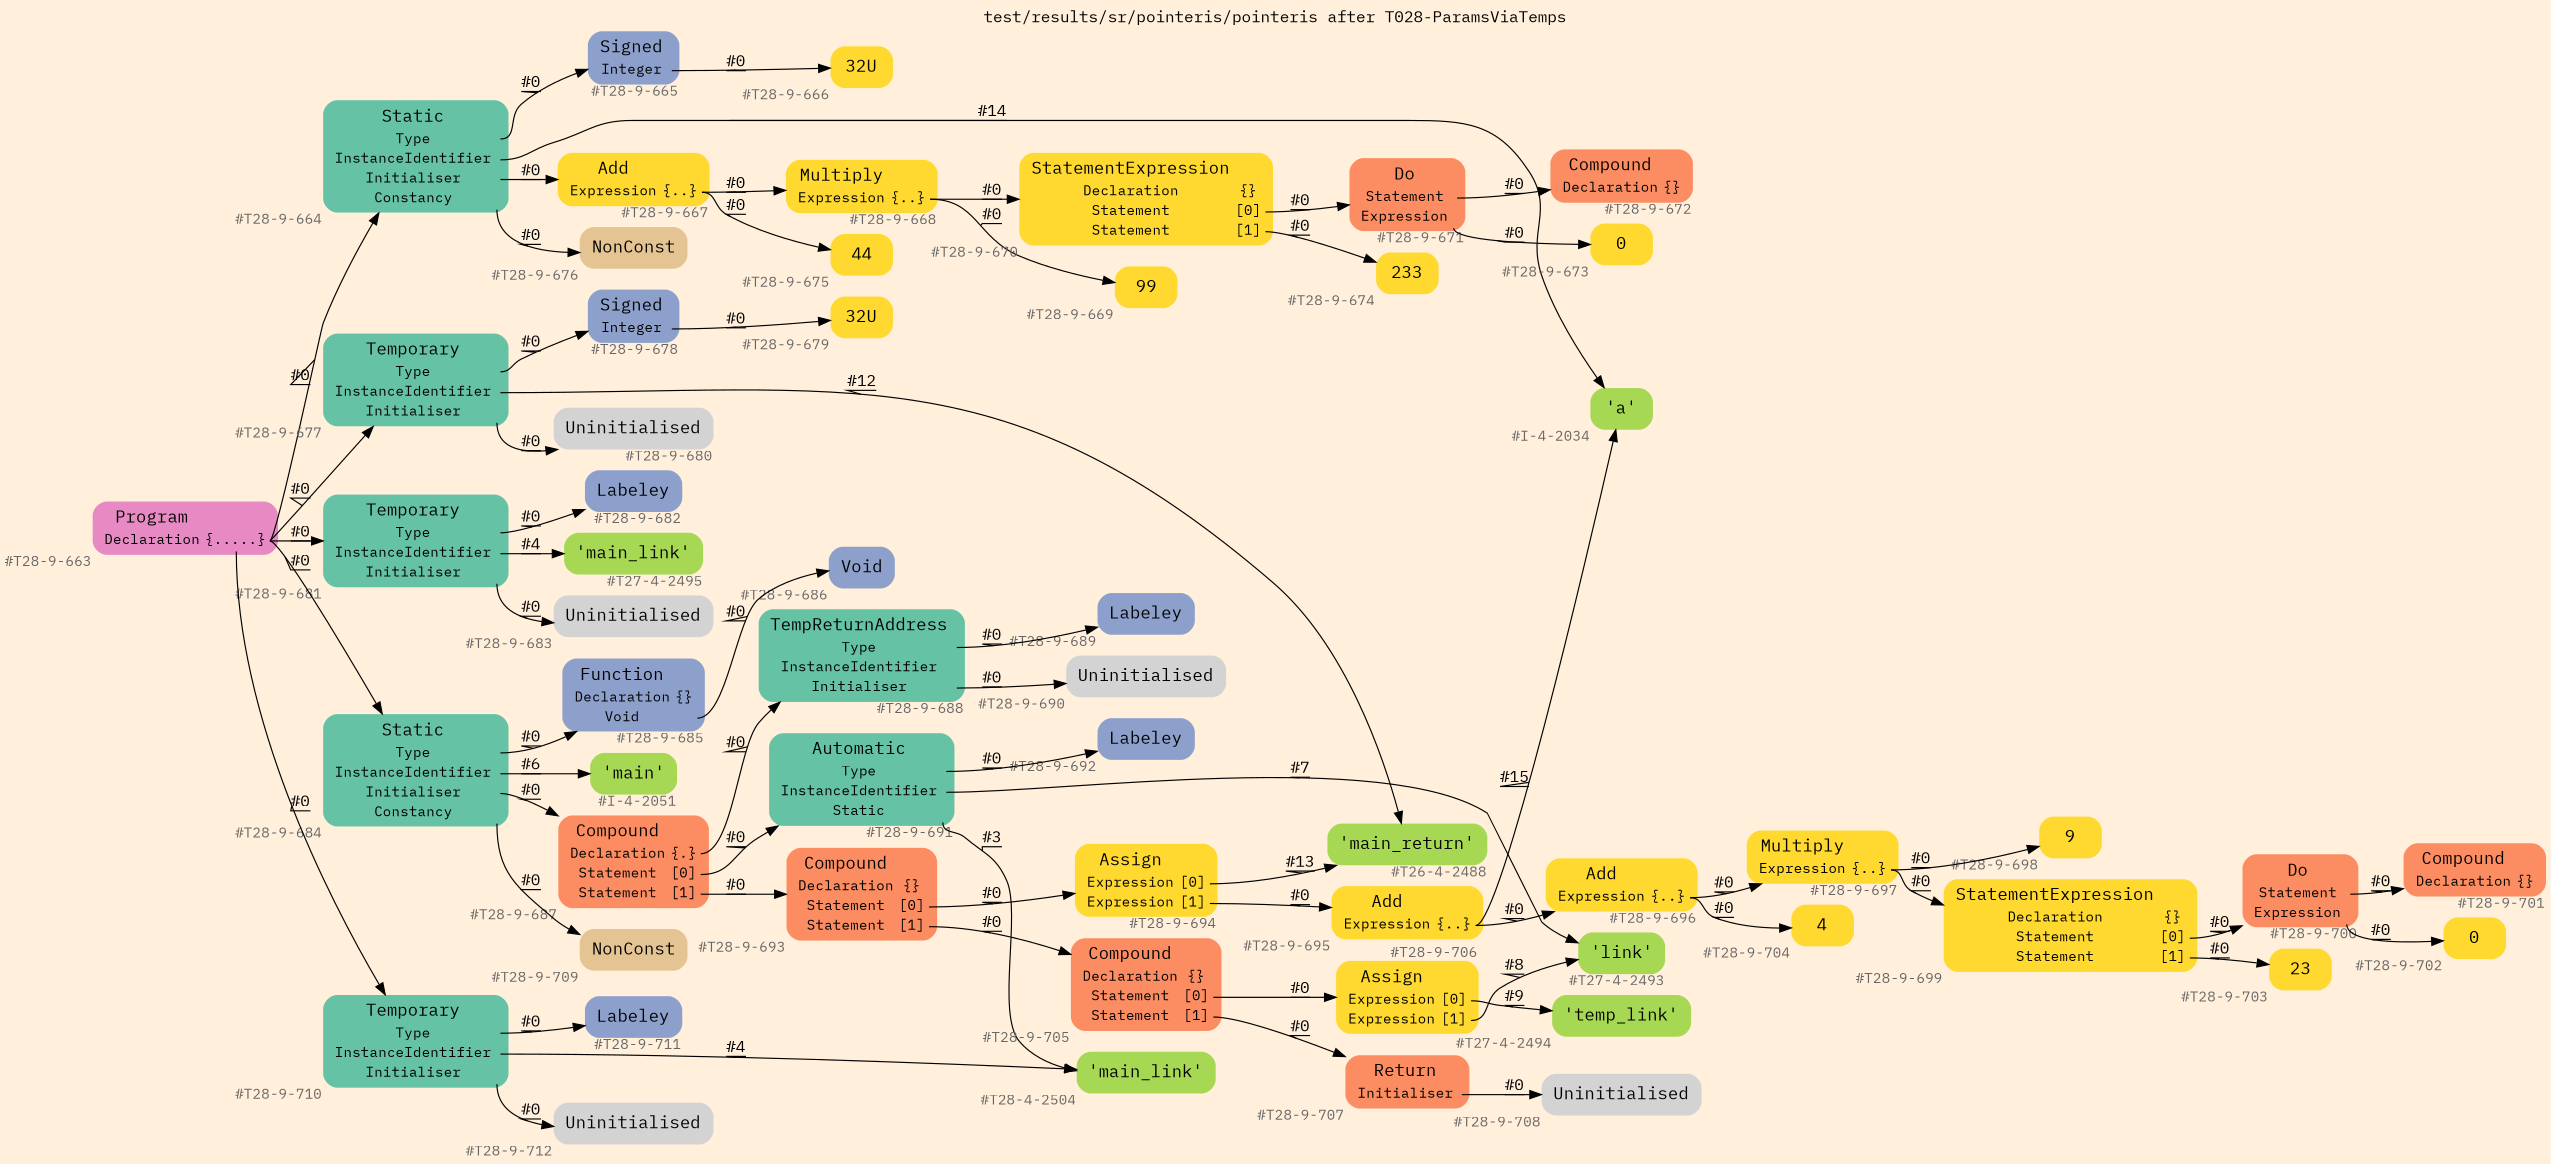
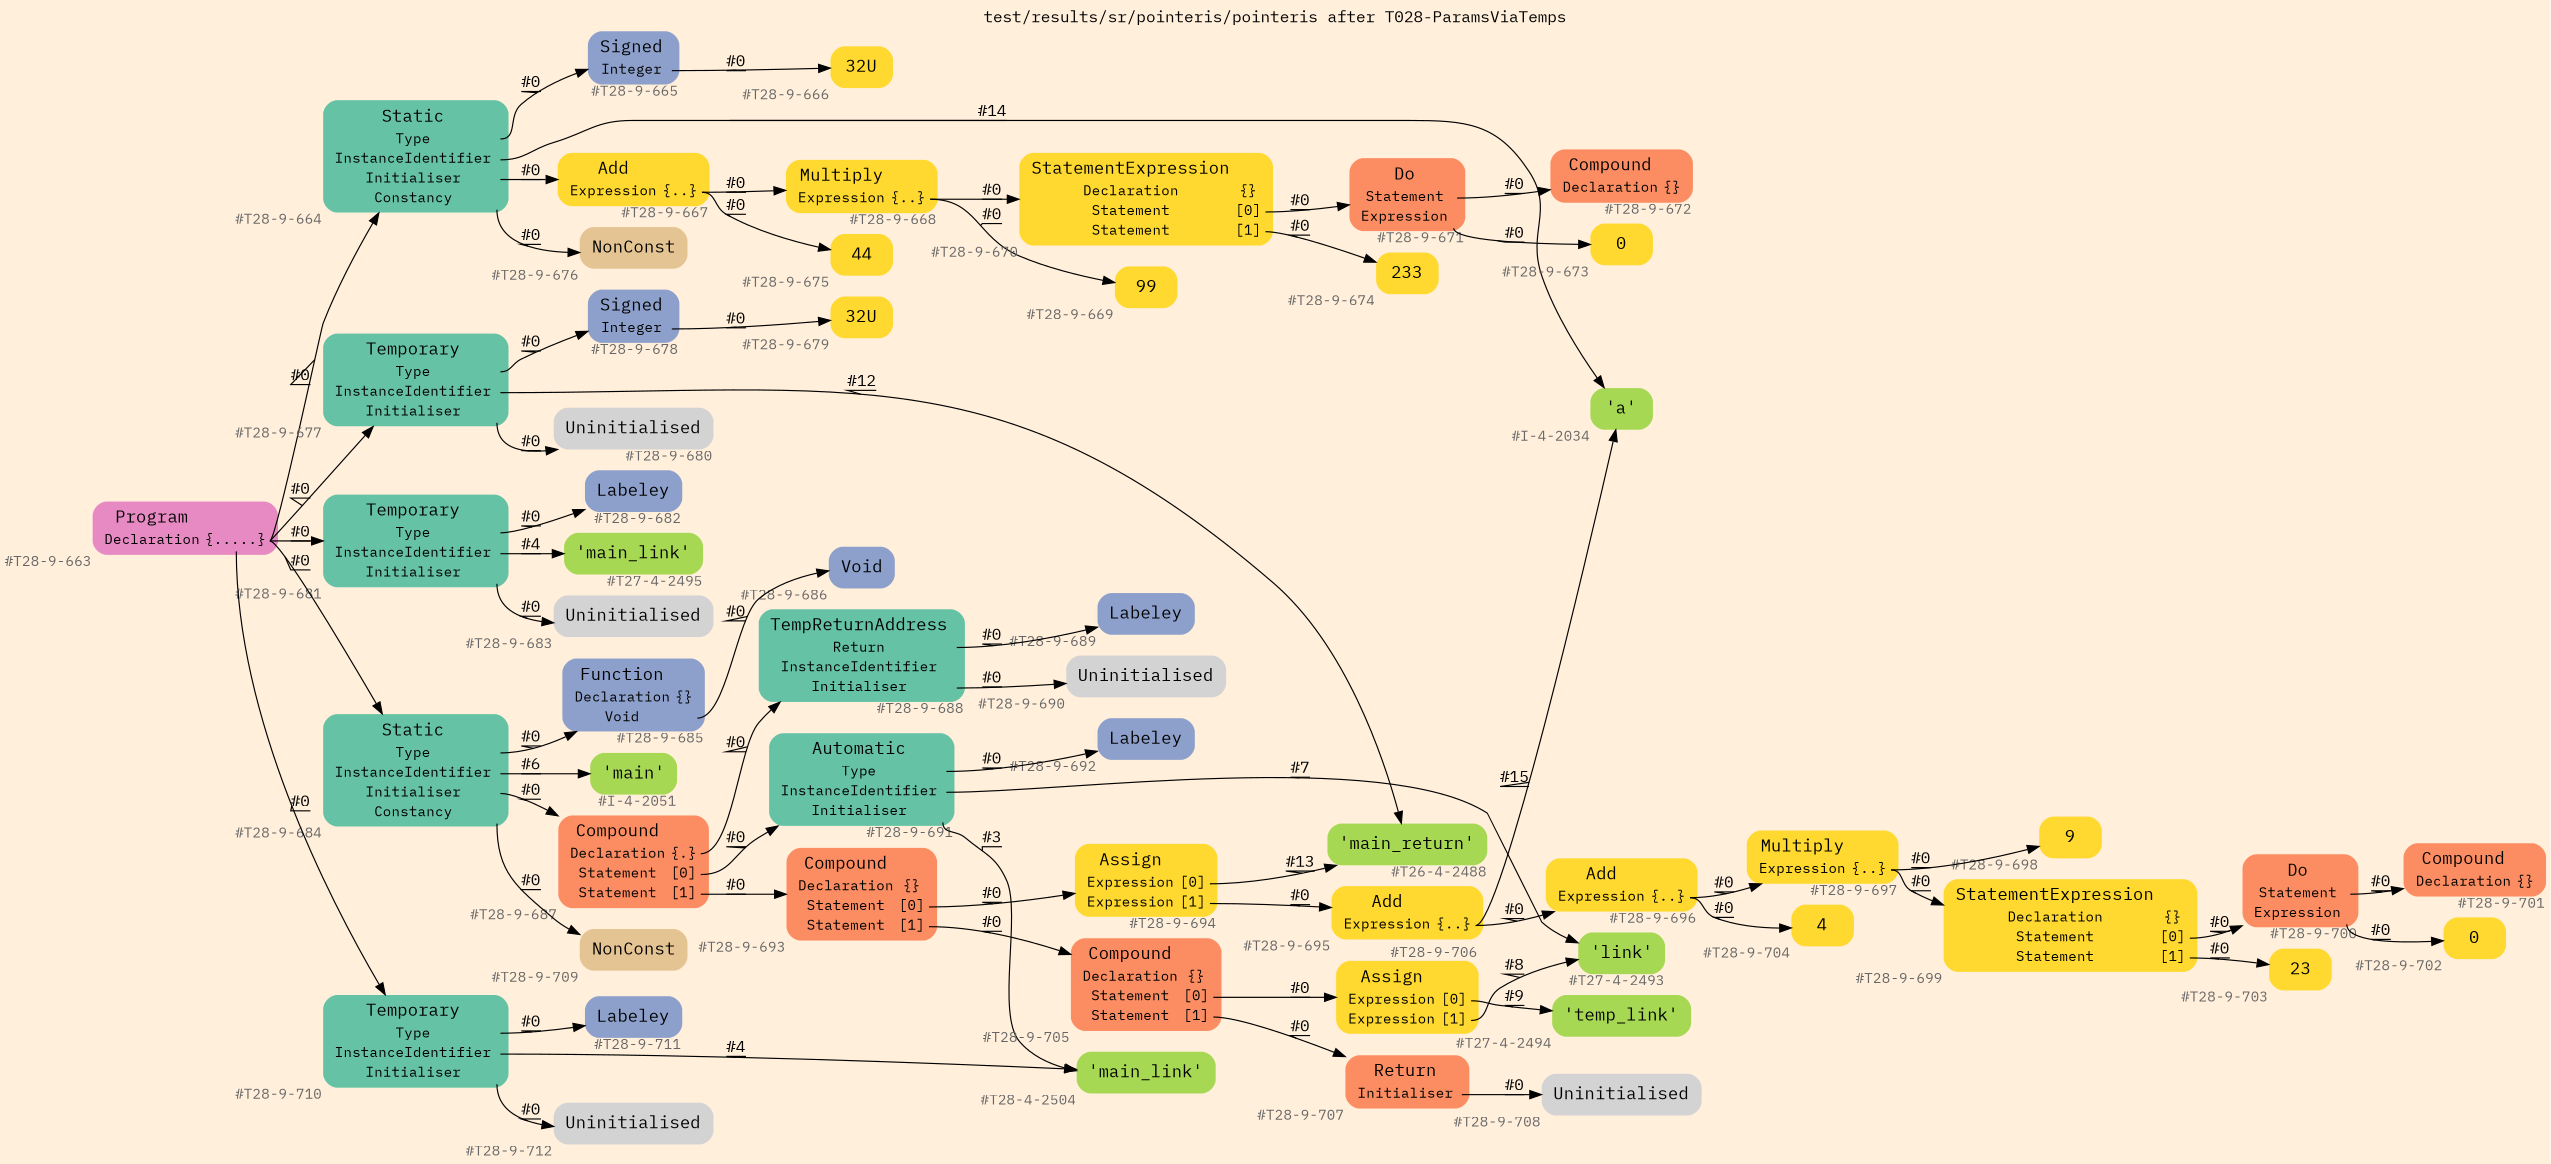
(859, 648) -> (859, 648)
(859, 811) -> (859, 811)
